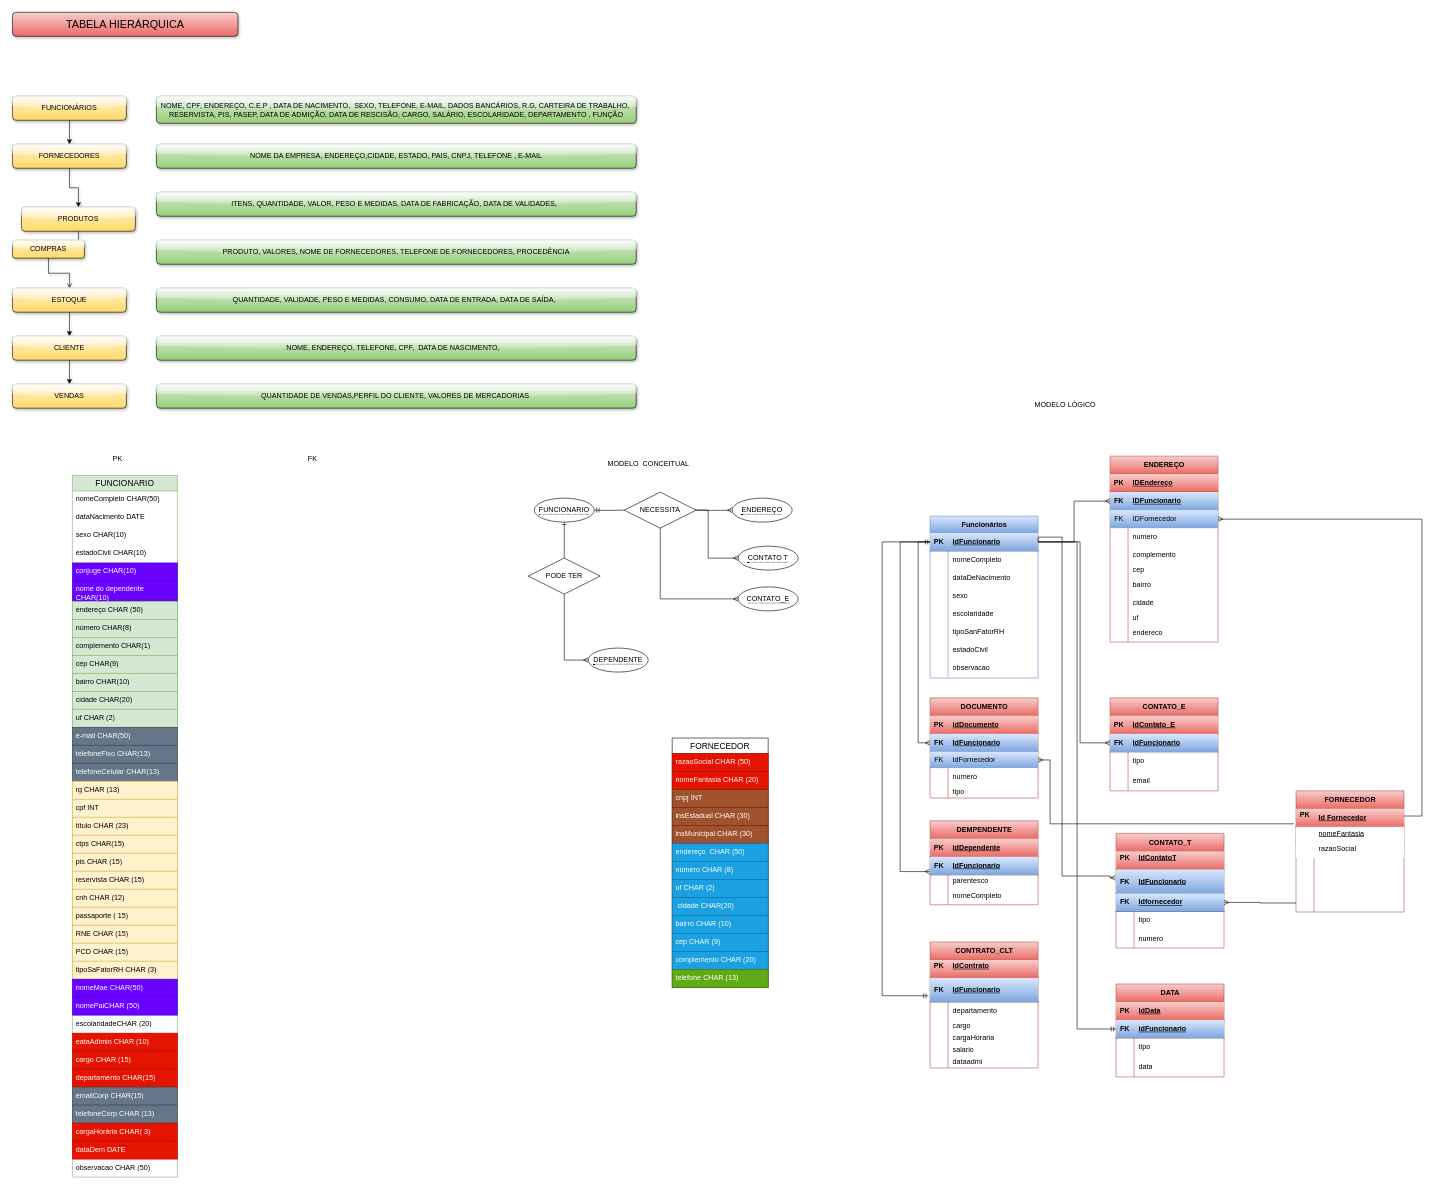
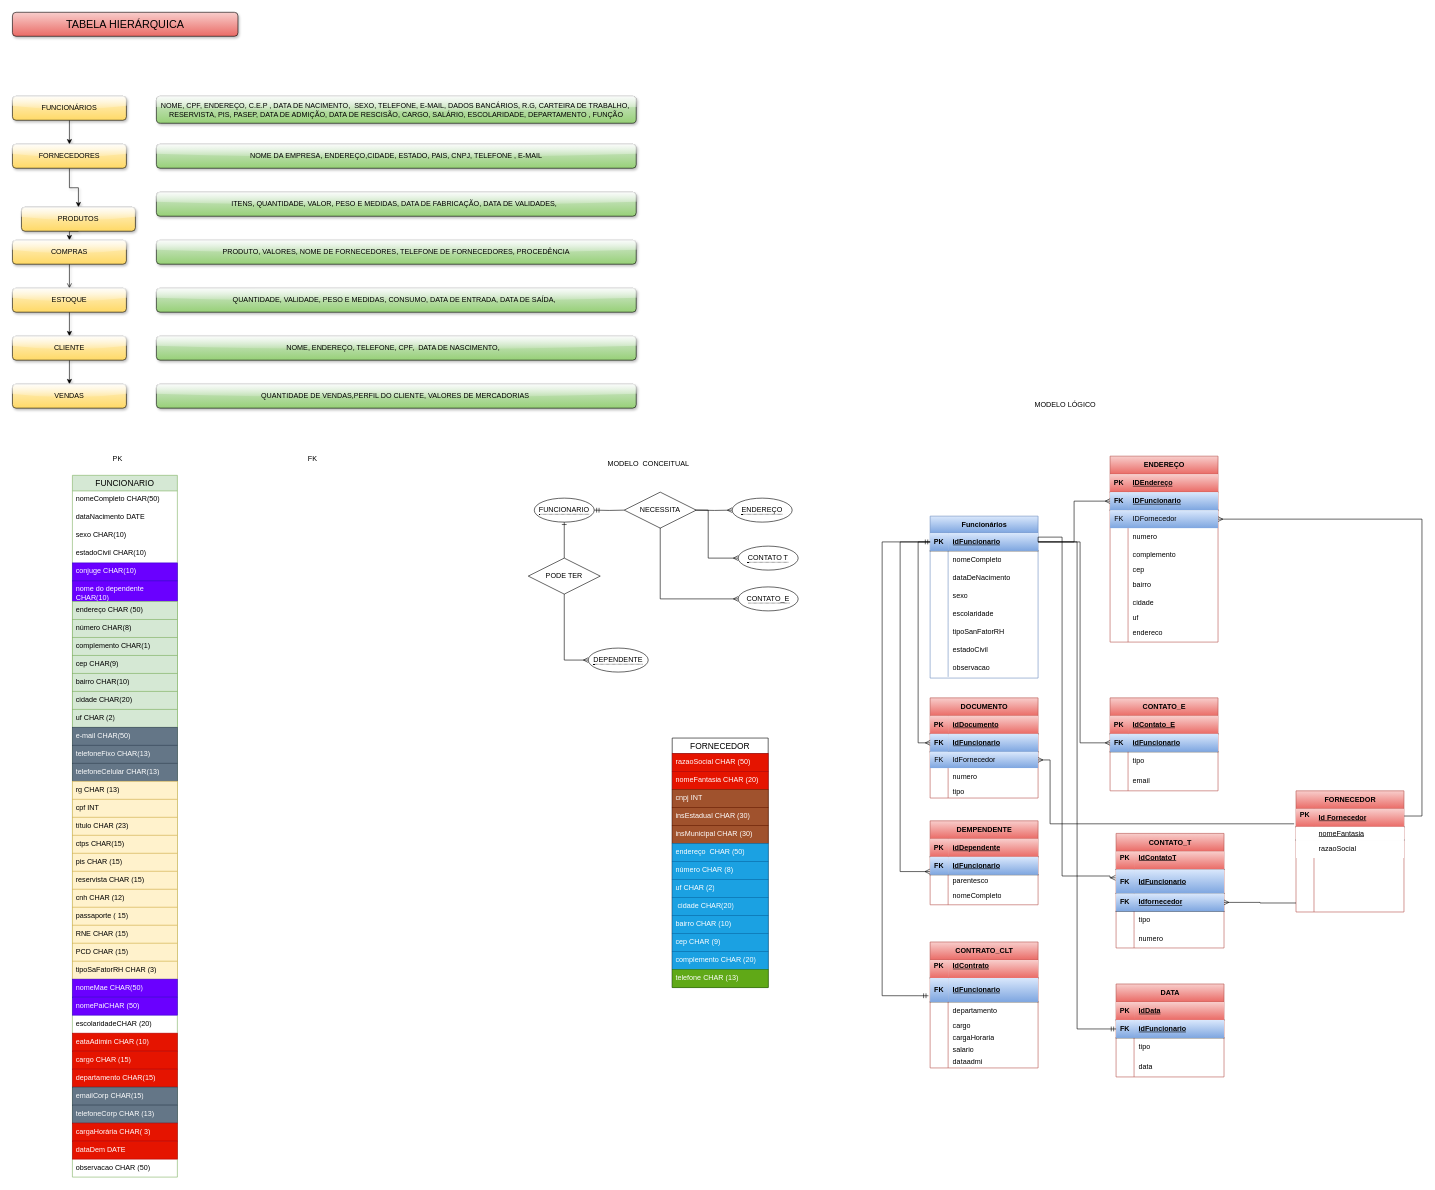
(48, 249) -> (69, 252)
